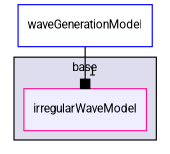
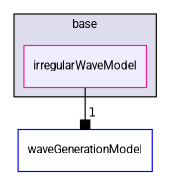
(85, 64) -> (85, 104)
